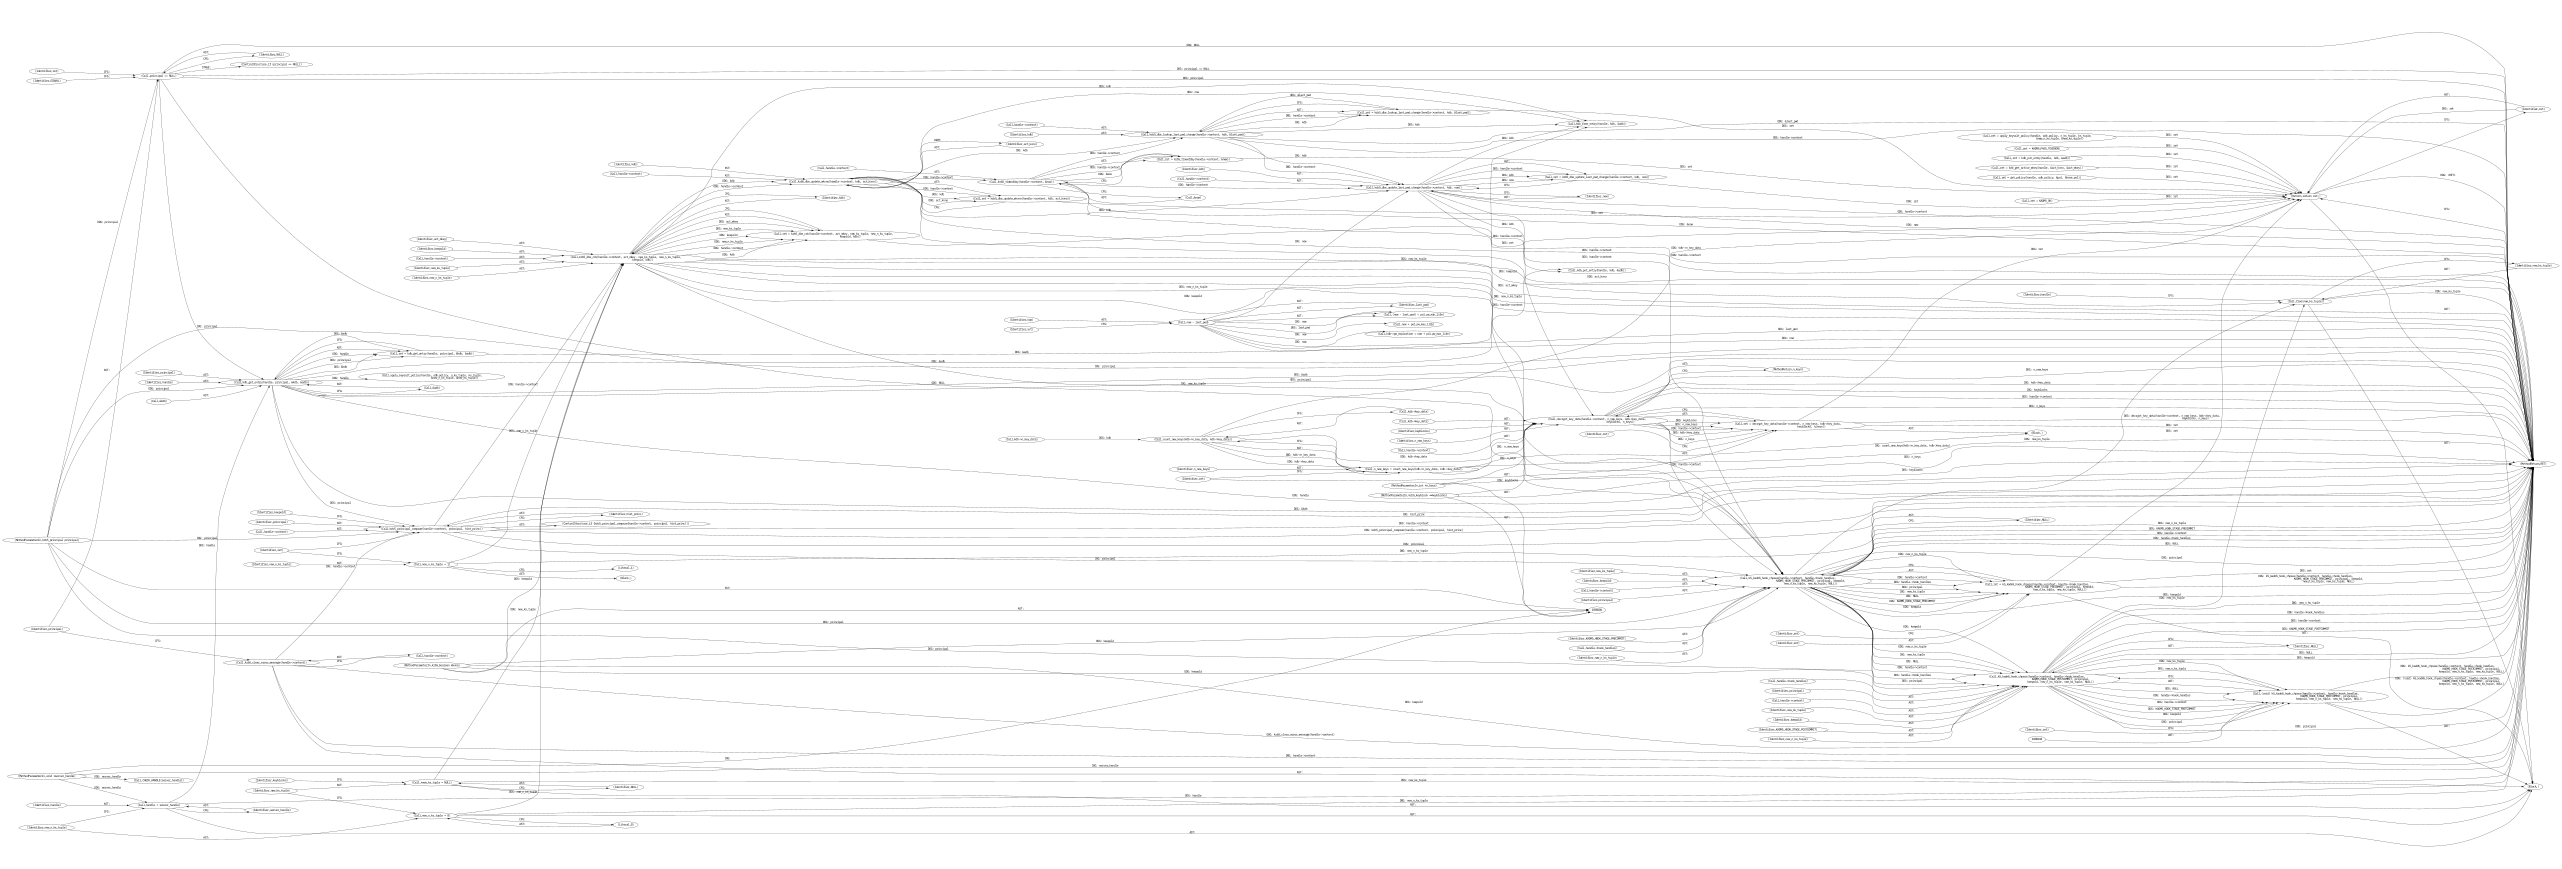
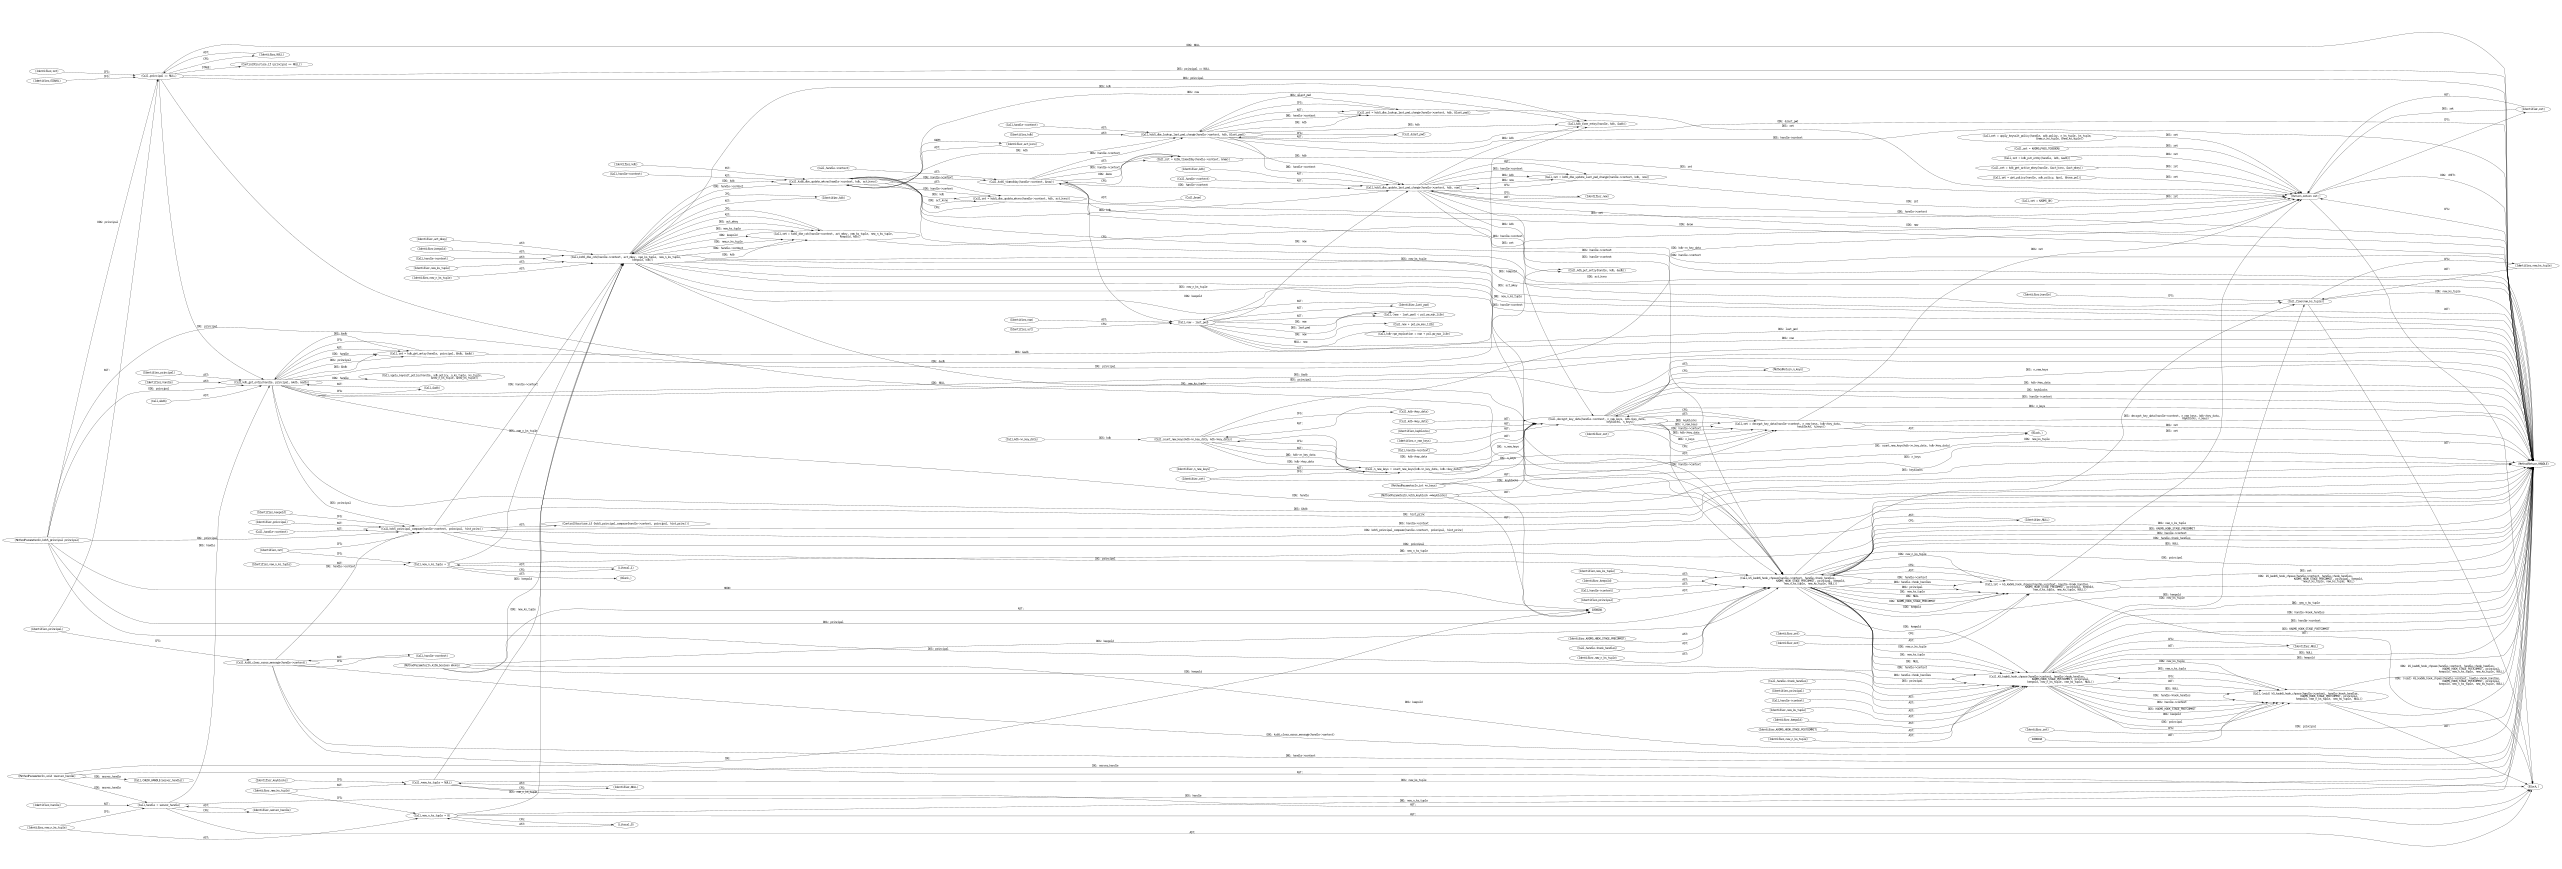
none -> (1414, 135)
(1108, 195) -> (1097, 266)
(1301, 342) -> (1301, 342)
(2533, 464) -> (2533, 464)
(626, 514) -> none
none -> (536, 567)
(728, 588) -> (728, 588)
